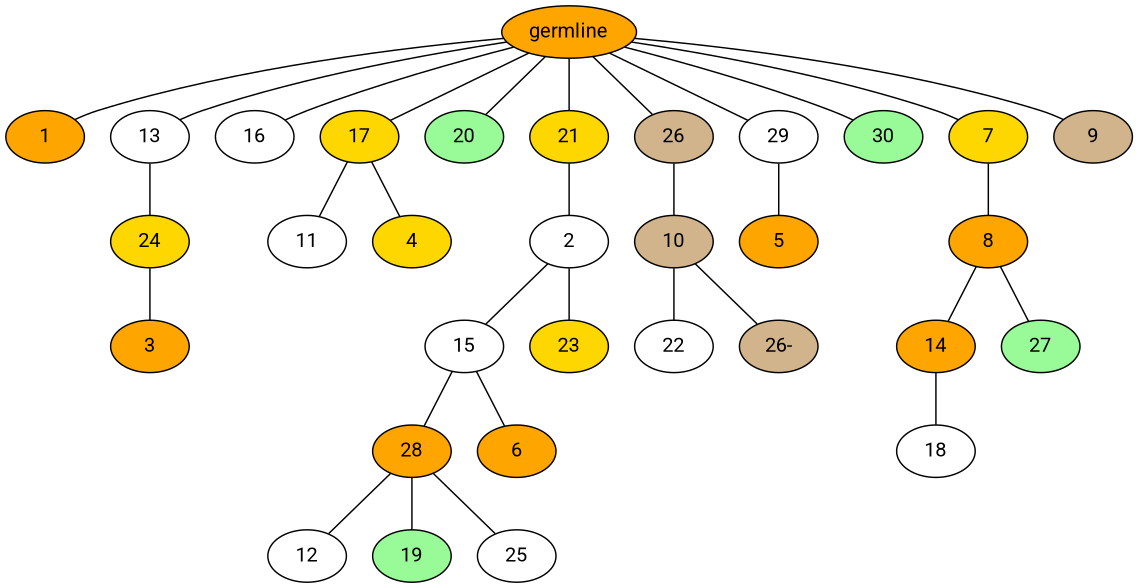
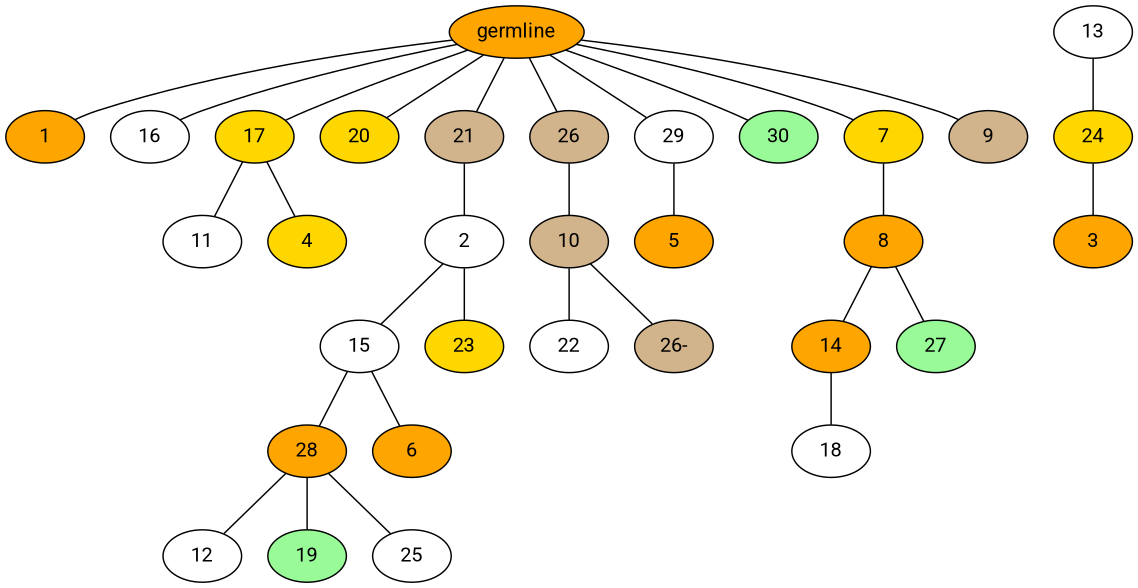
(341, 73) -> none
(464, 137) -> (360, 137)
(569, 137) -> (464, 137)
